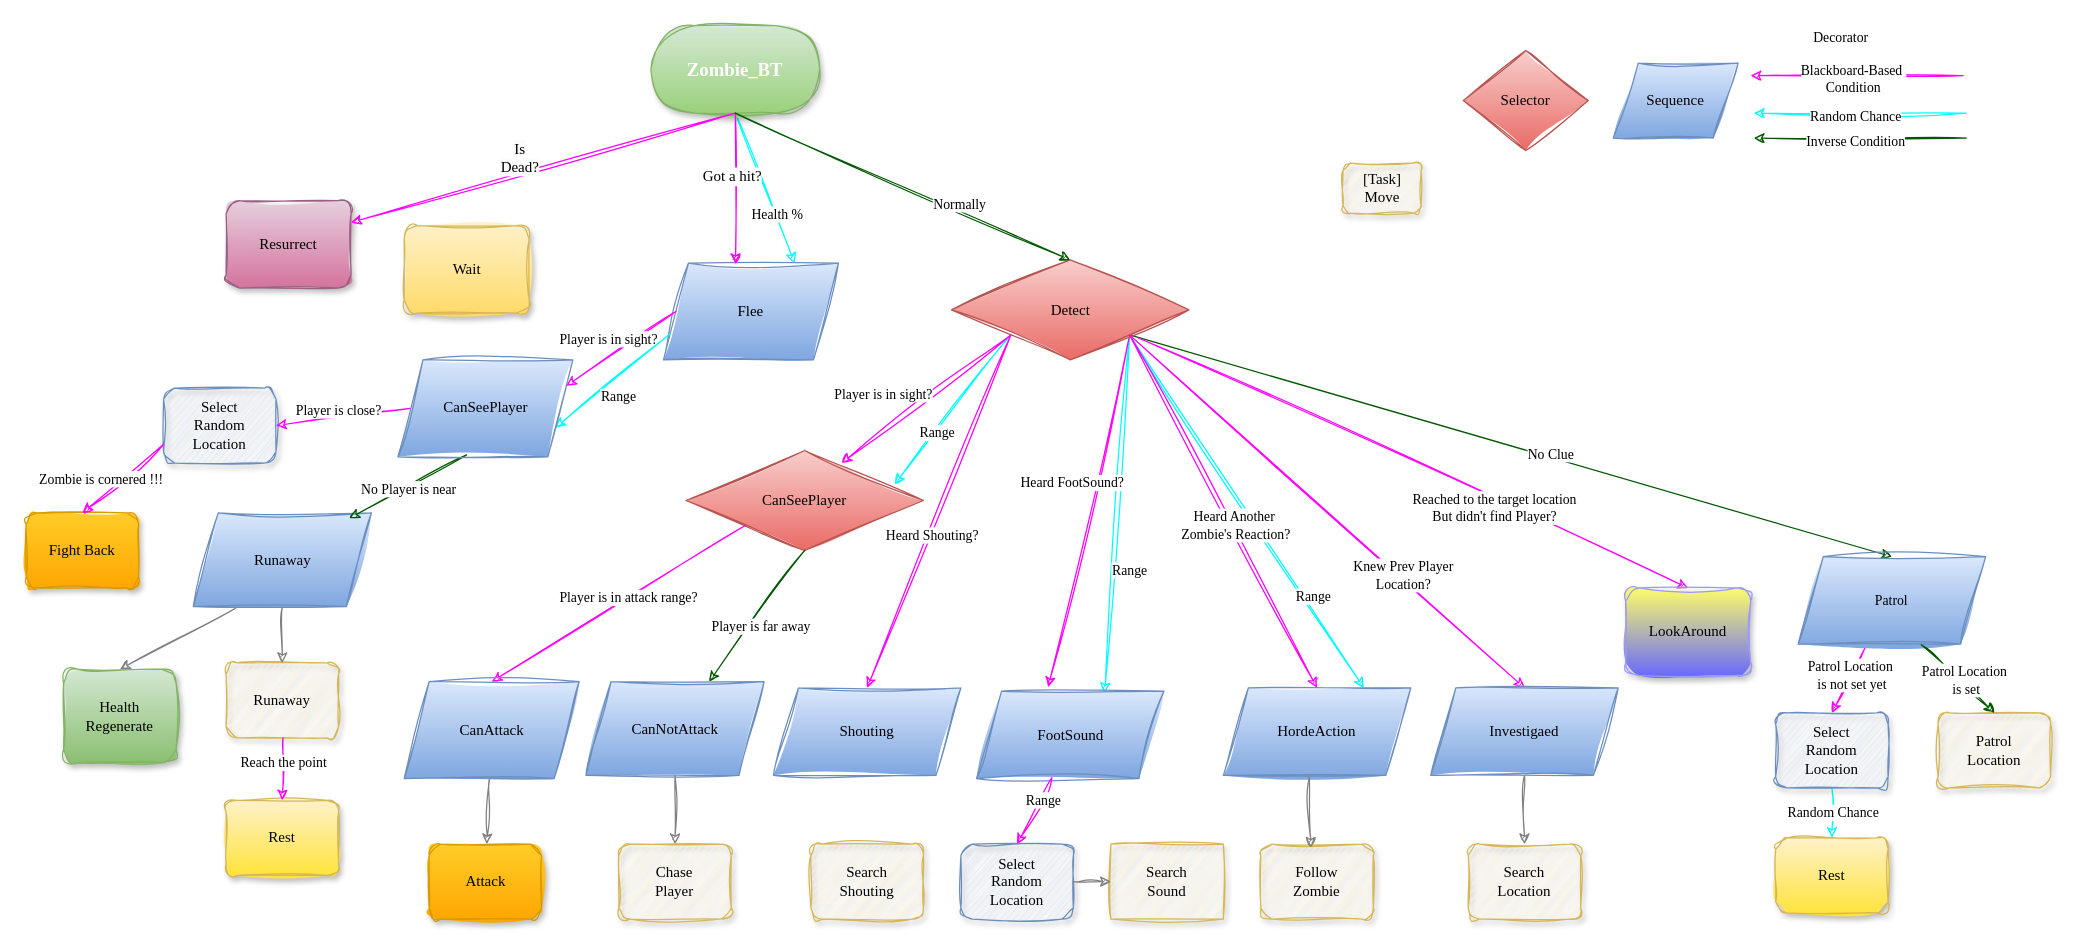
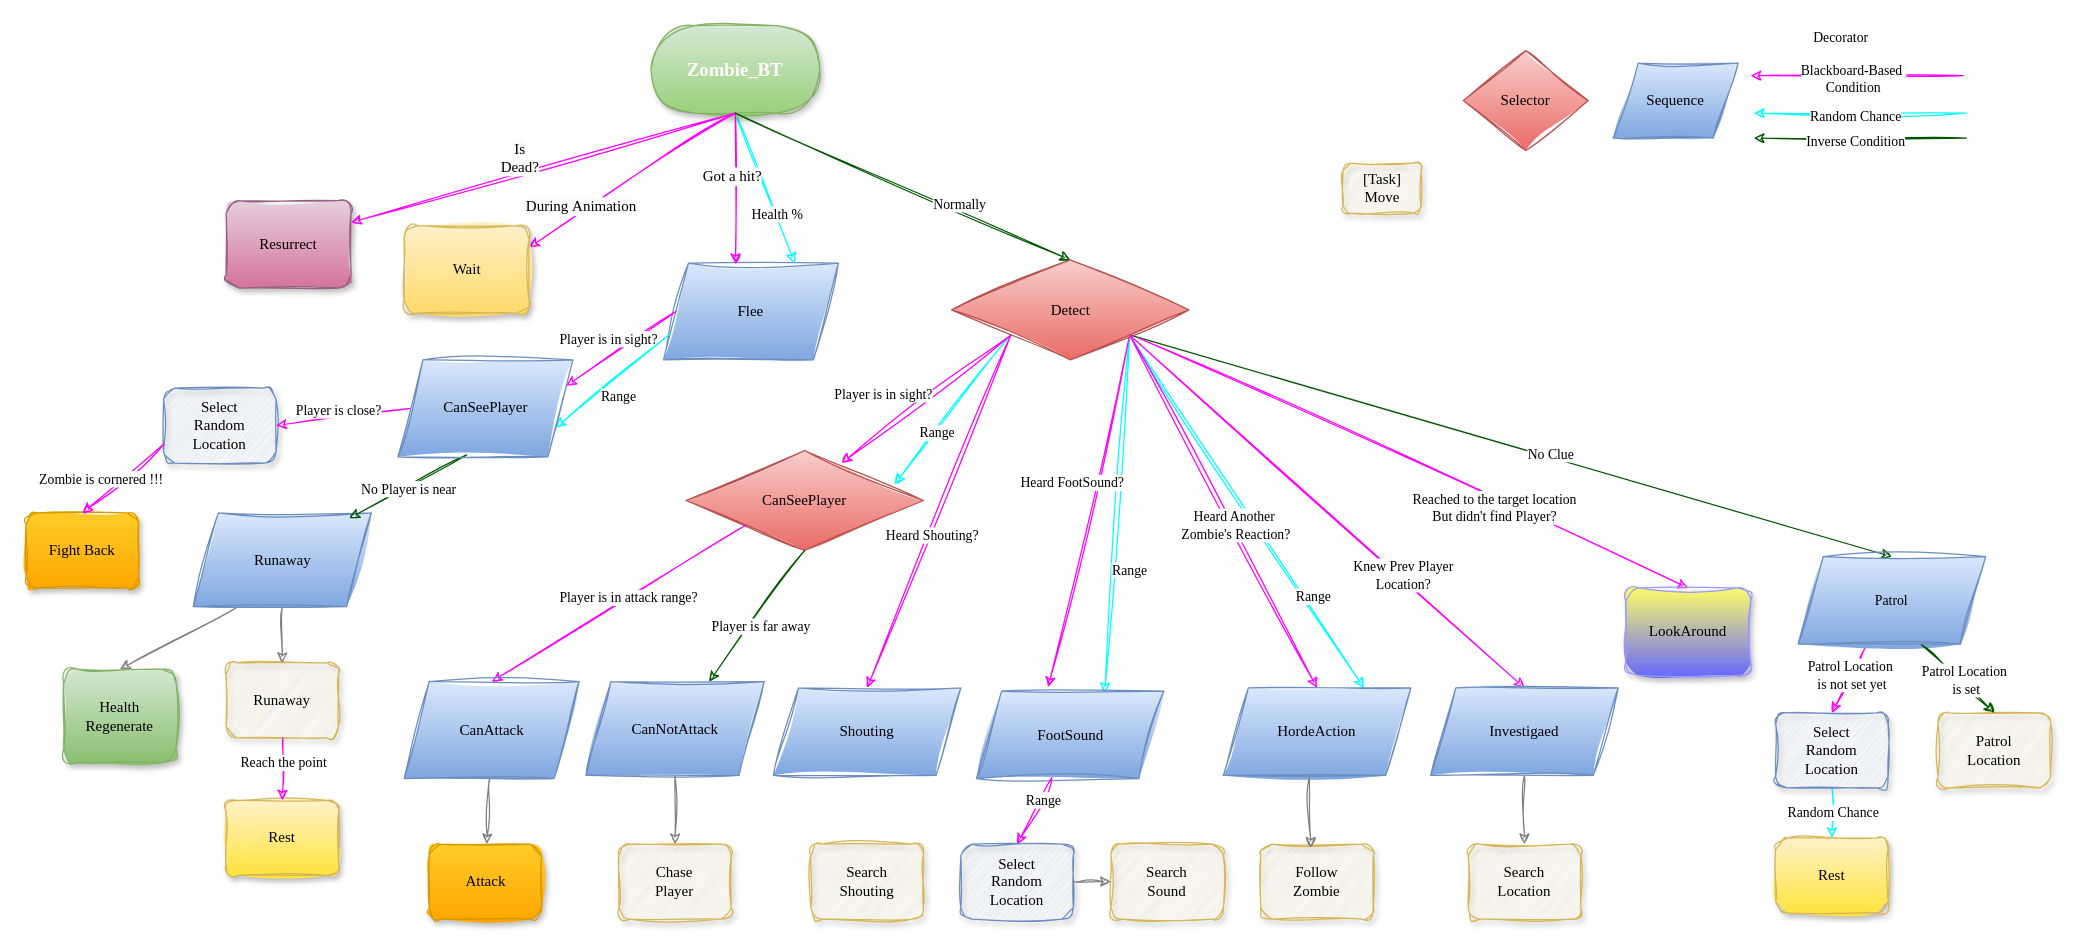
none -> (633, 180)
(1167, 882) -> (1167, 882)
